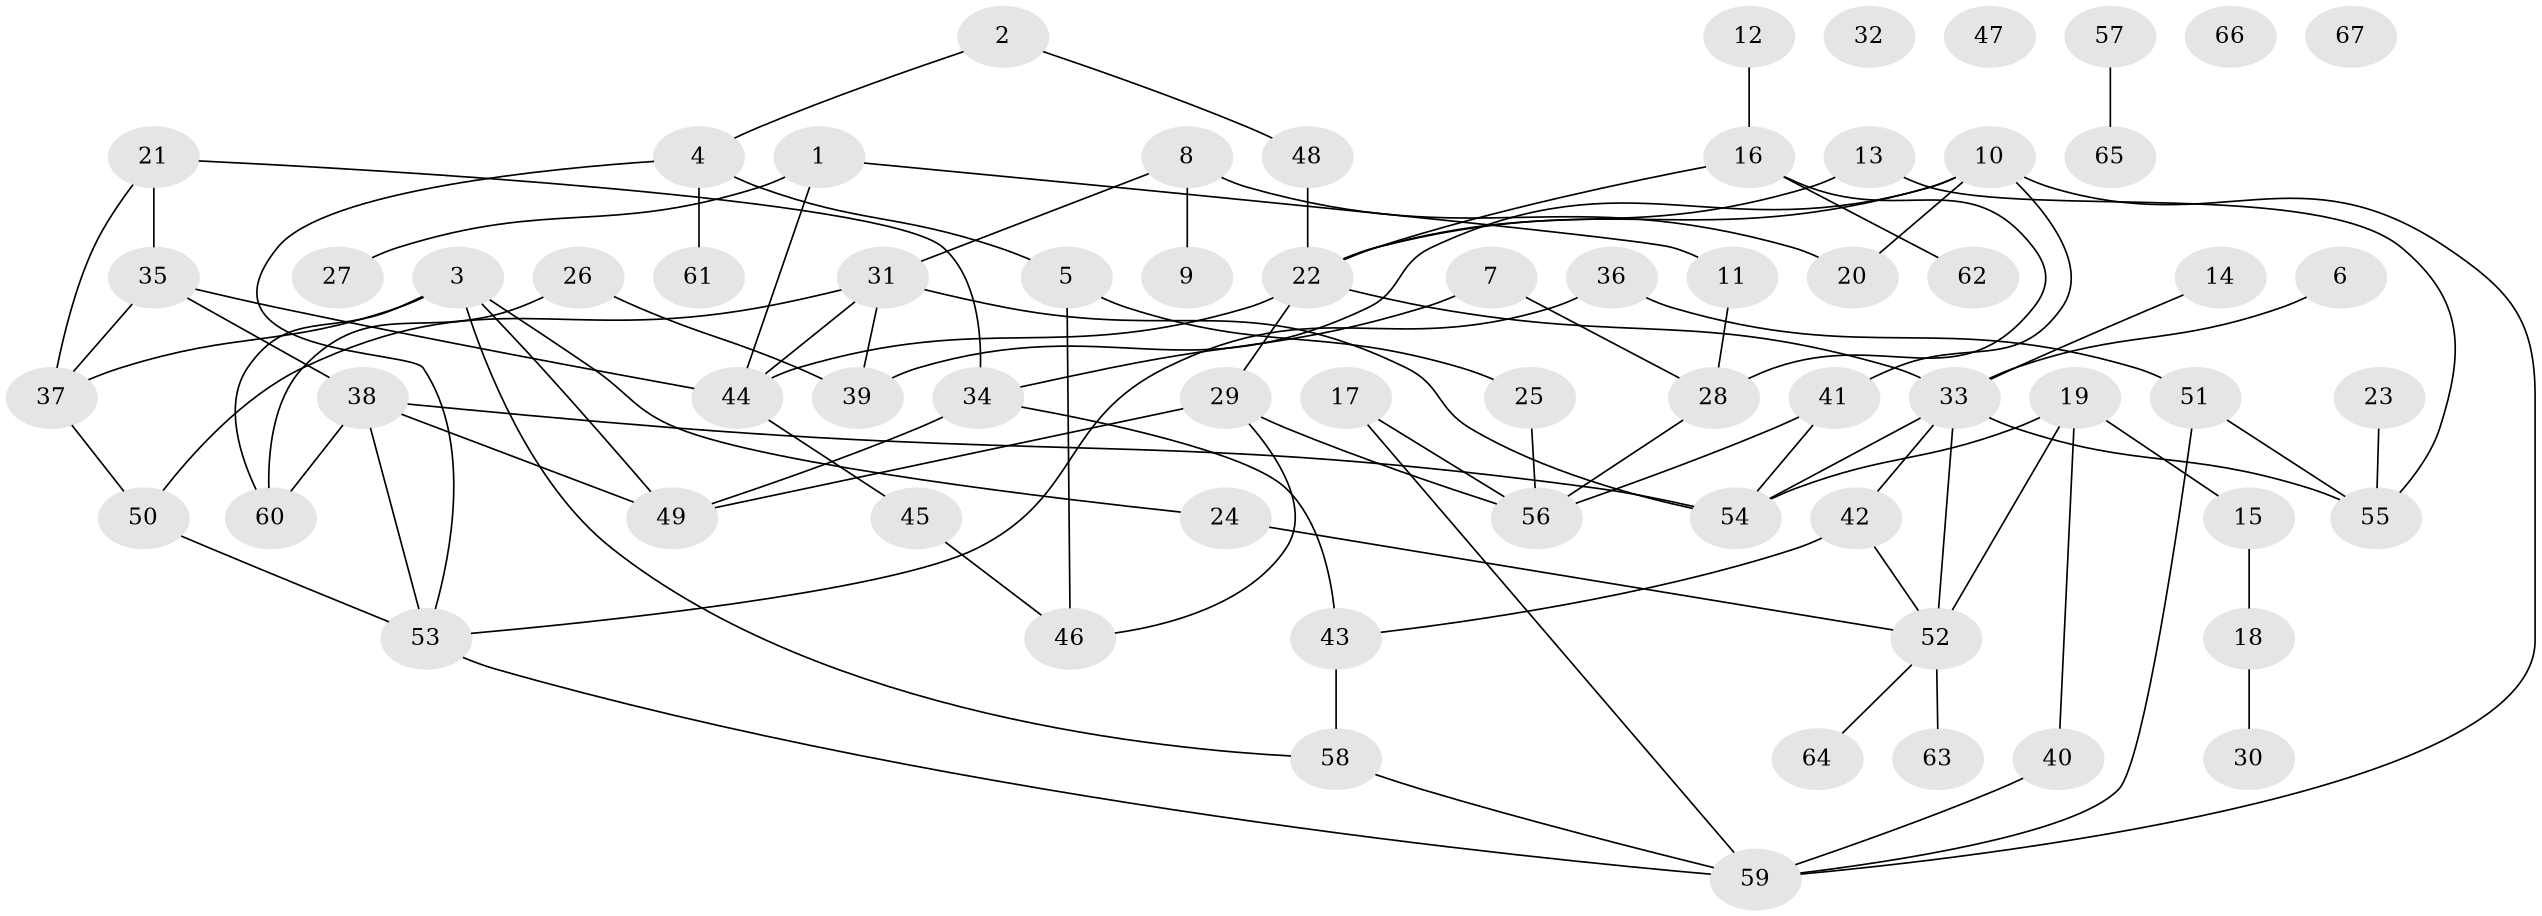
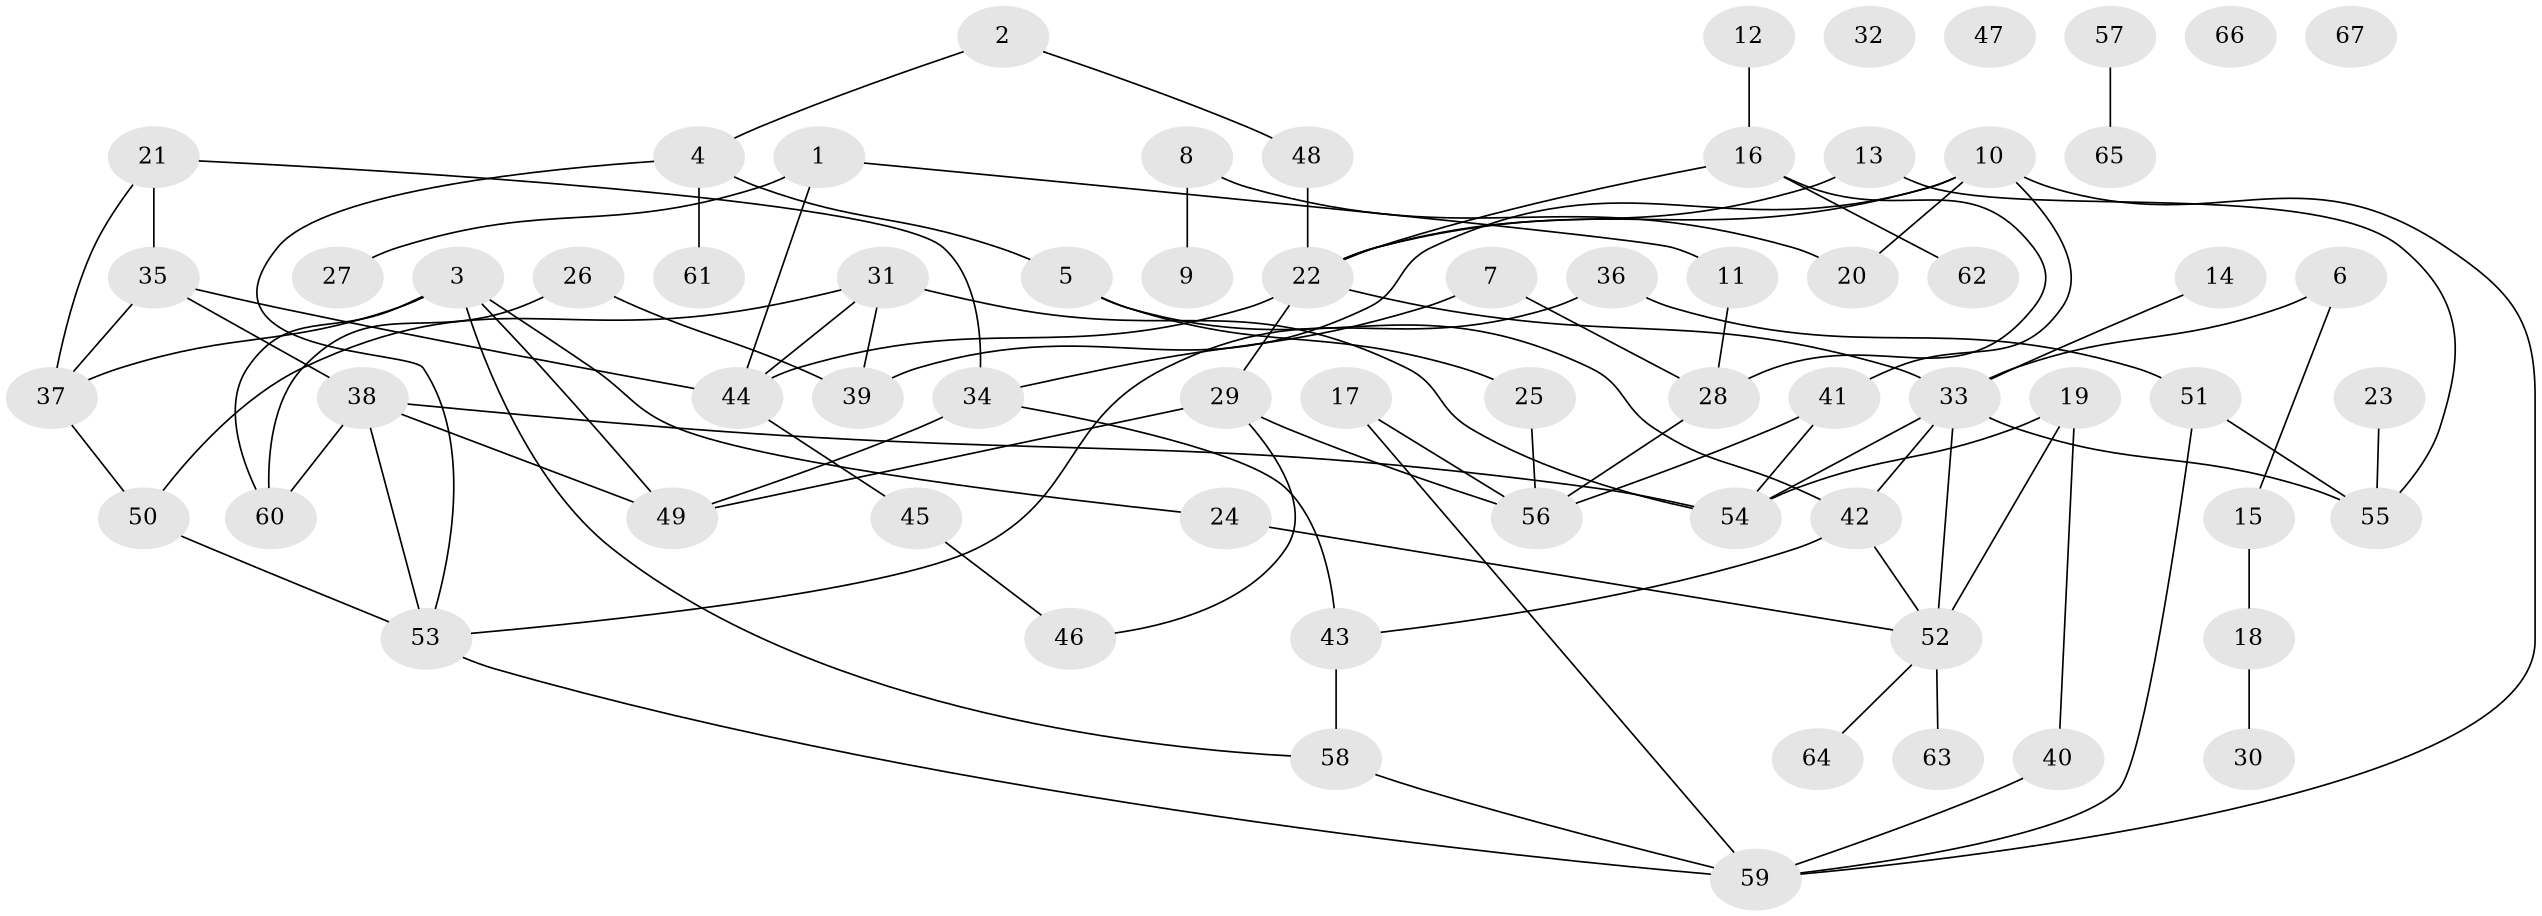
(1035, 217) -> none
(2146, 447) -> (2295, 398)
(1069, 481) -> (1500, 337)
